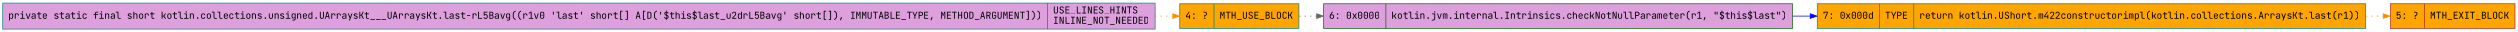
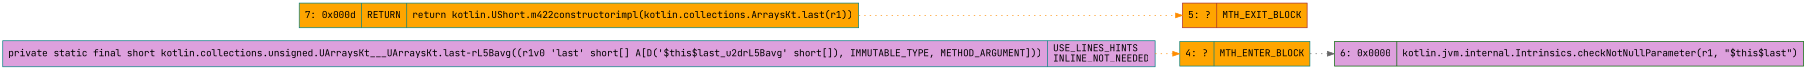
(1256, 16) -> (1262, 53)
(1801, 16) -> none
(1897, 16) -> (384, 15)
